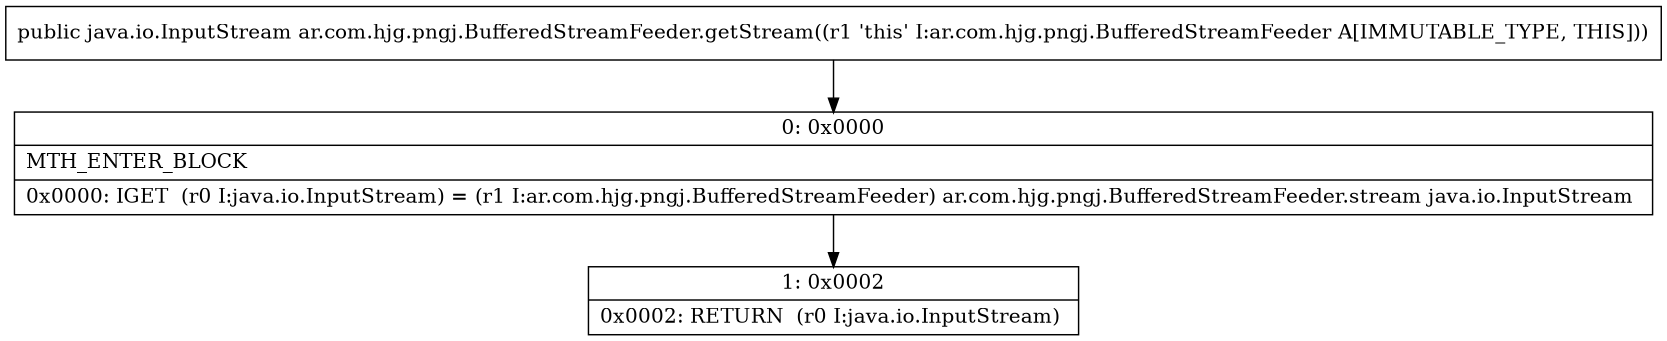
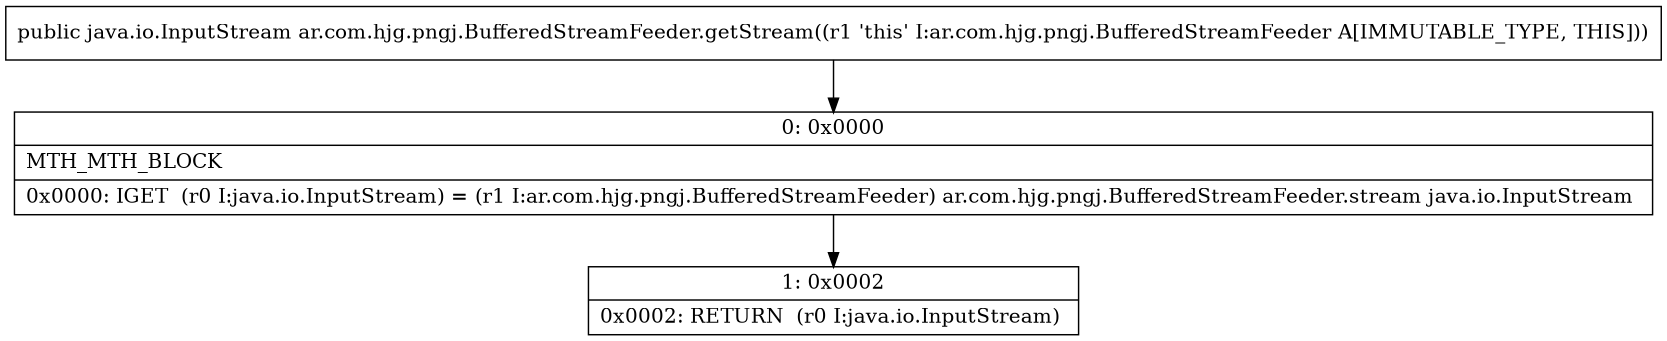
(137, 162) -> (124, 162)
